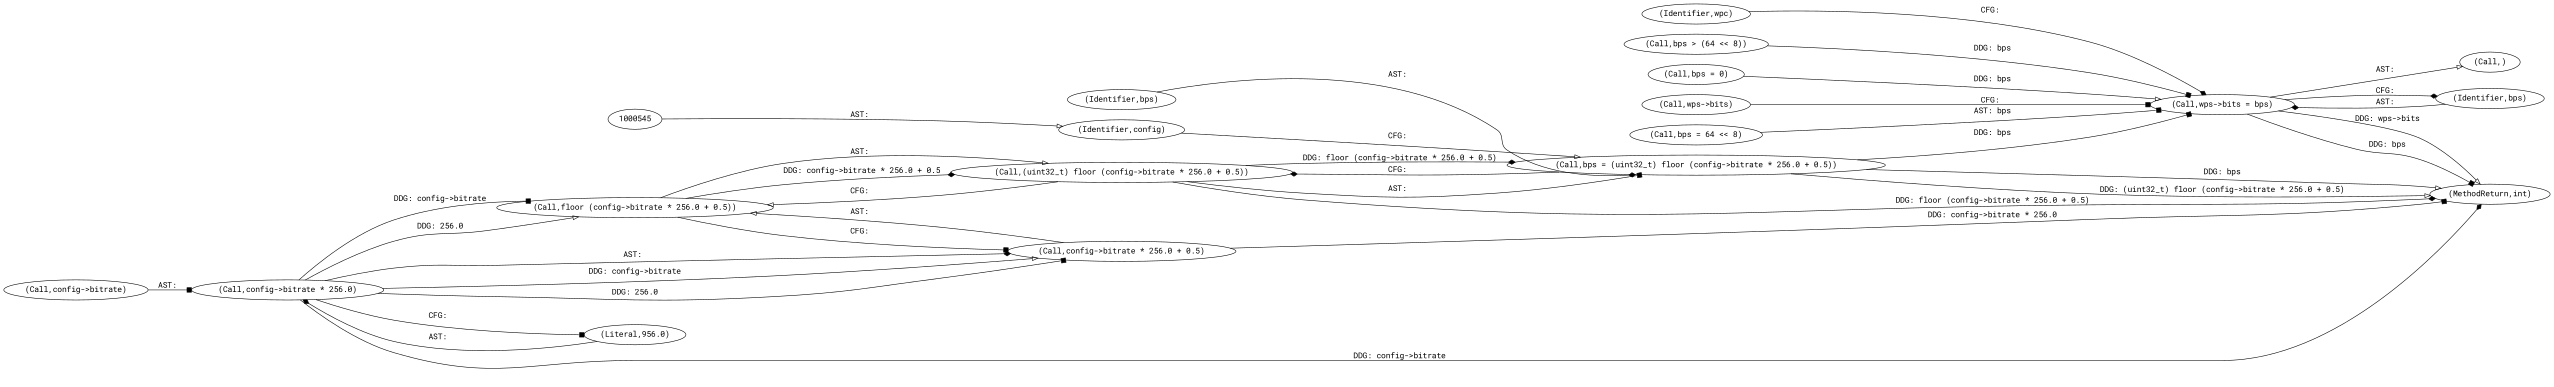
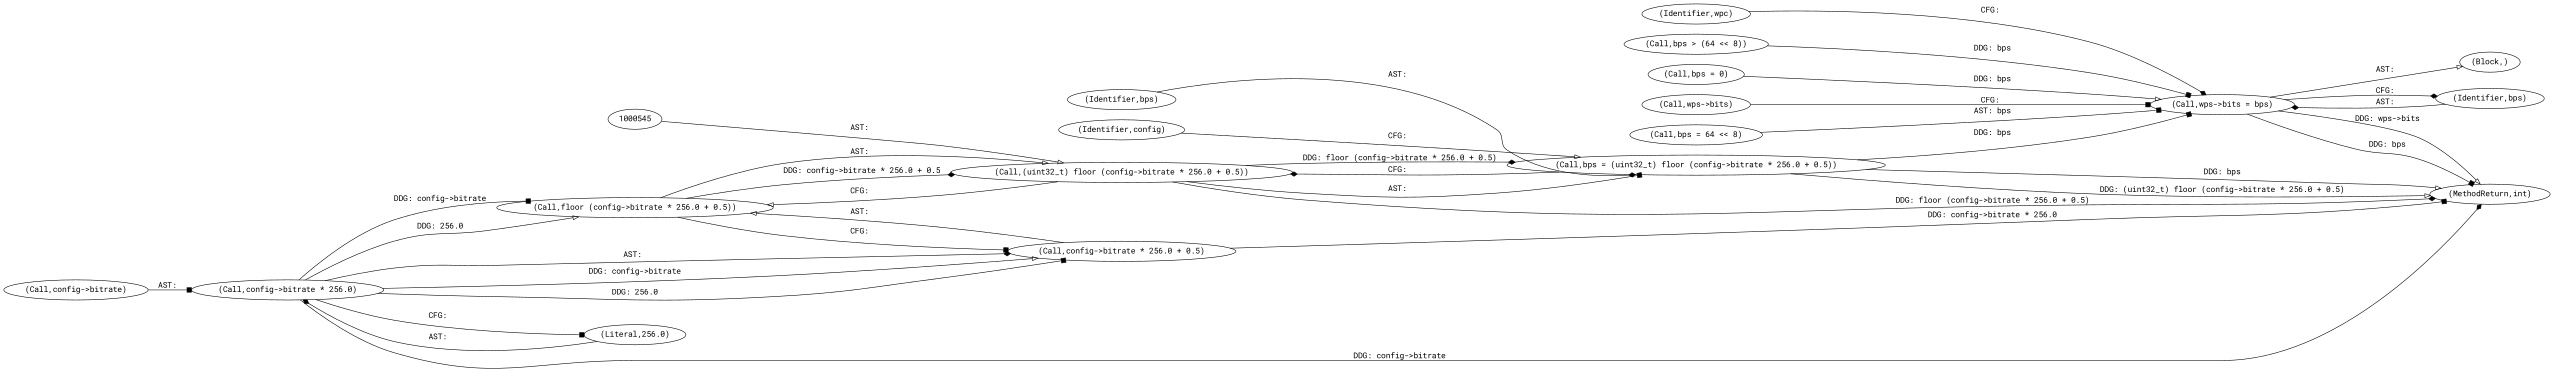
(2490, 62) -> (2490, 62)
(860, 119) -> (860, 138)
(635, 335) -> (635, 335)
